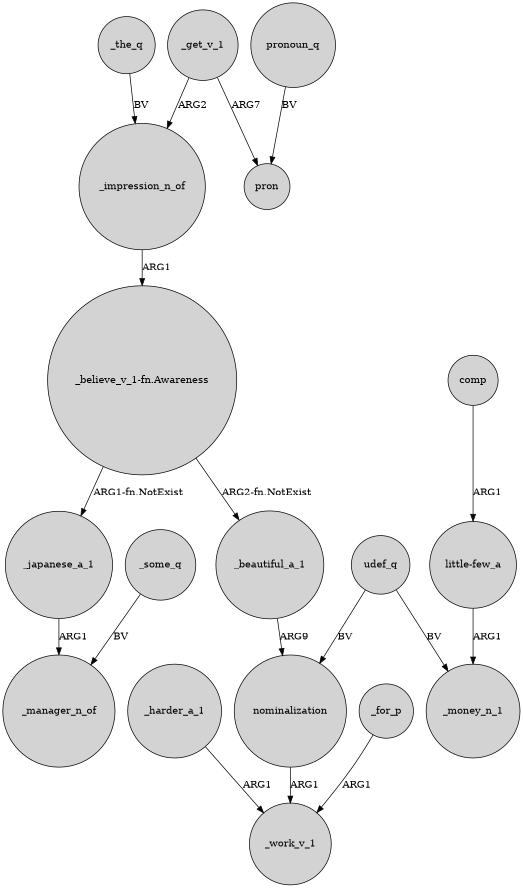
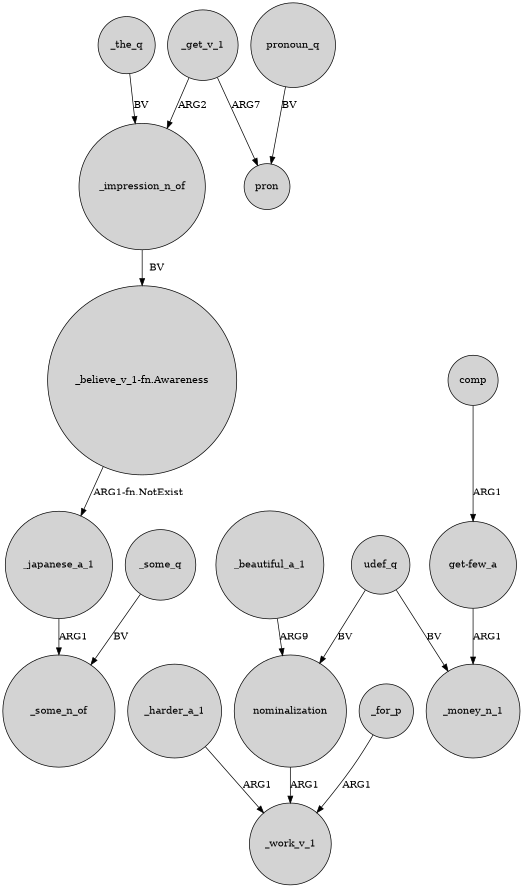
(157, 268) -> (157, 268)
(215, 486) -> none
(473, 565) -> (473, 565)
(59, 711) -> (59, 711)
